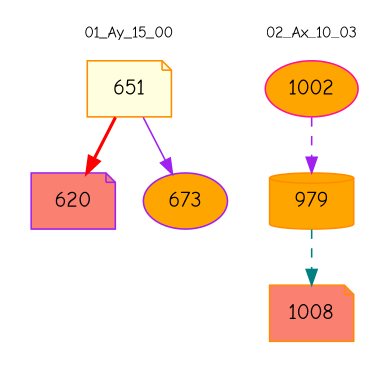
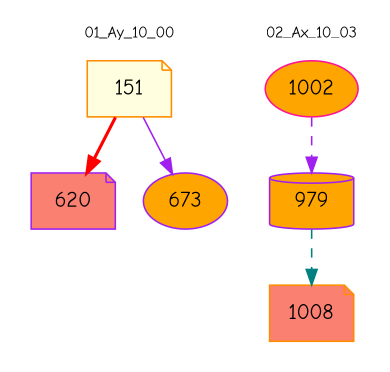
(129, 34) -> (129, 34)
(129, 89) -> (129, 89)
(312, 201) -> (312, 201)
